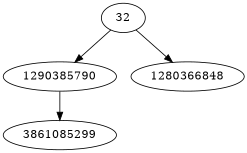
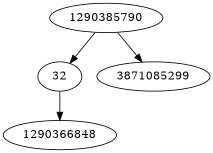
(96, 43) -> (85, 45)
(188, 77) -> (60, 135)
(60, 135) -> (153, 77)
